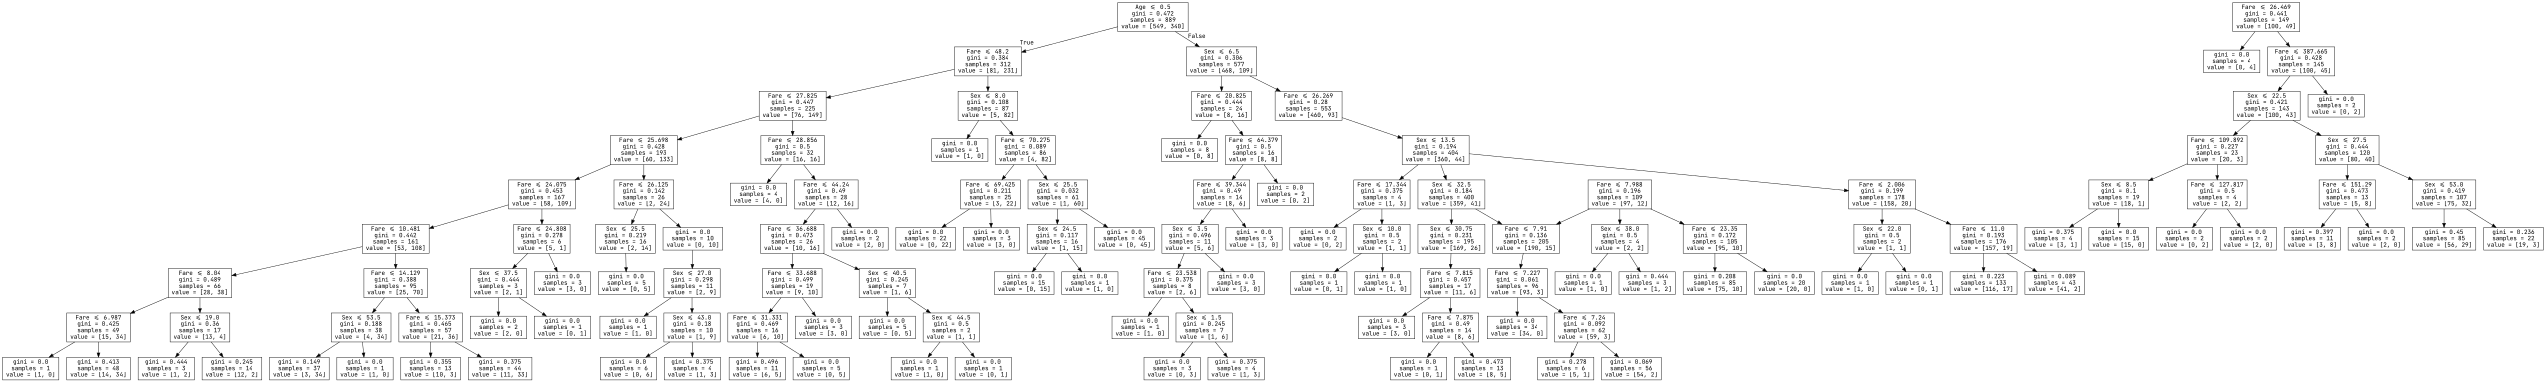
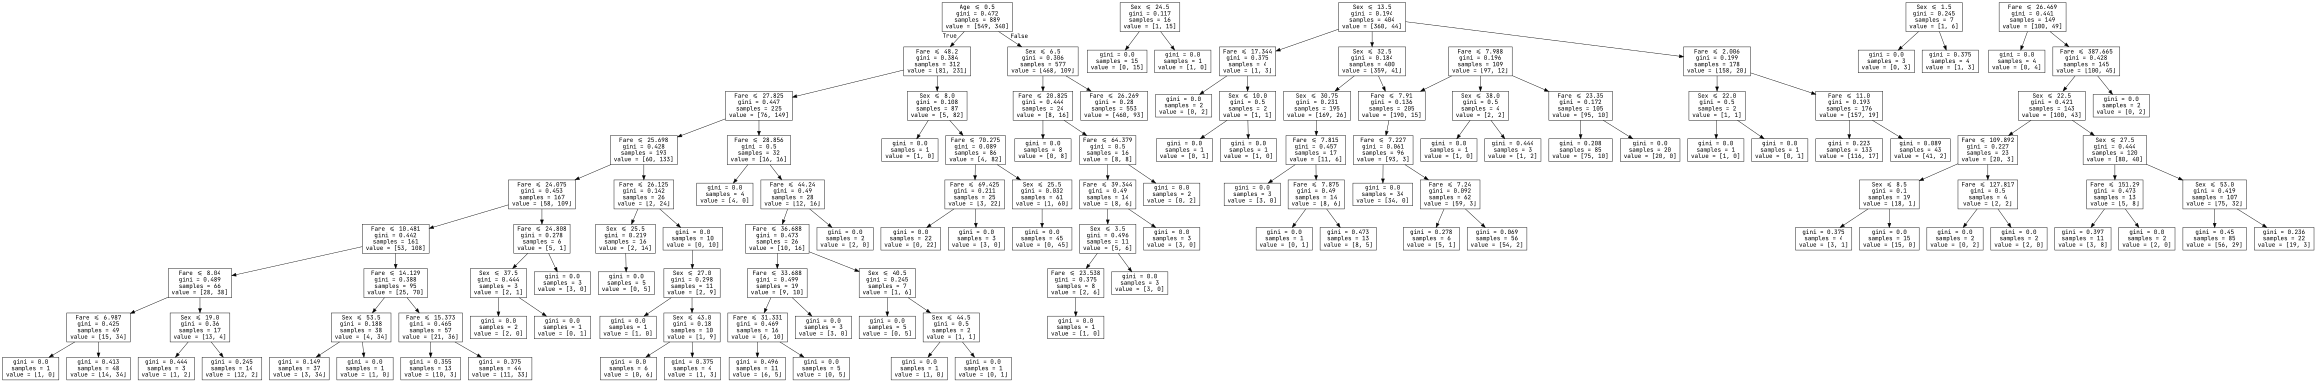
(1370, 127) -> none
(1057, 214) -> none
(1187, 304) -> none
